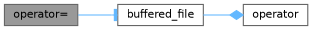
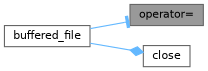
(95, 15) -> (107, 26)
(276, 15) -> (167, 56)
